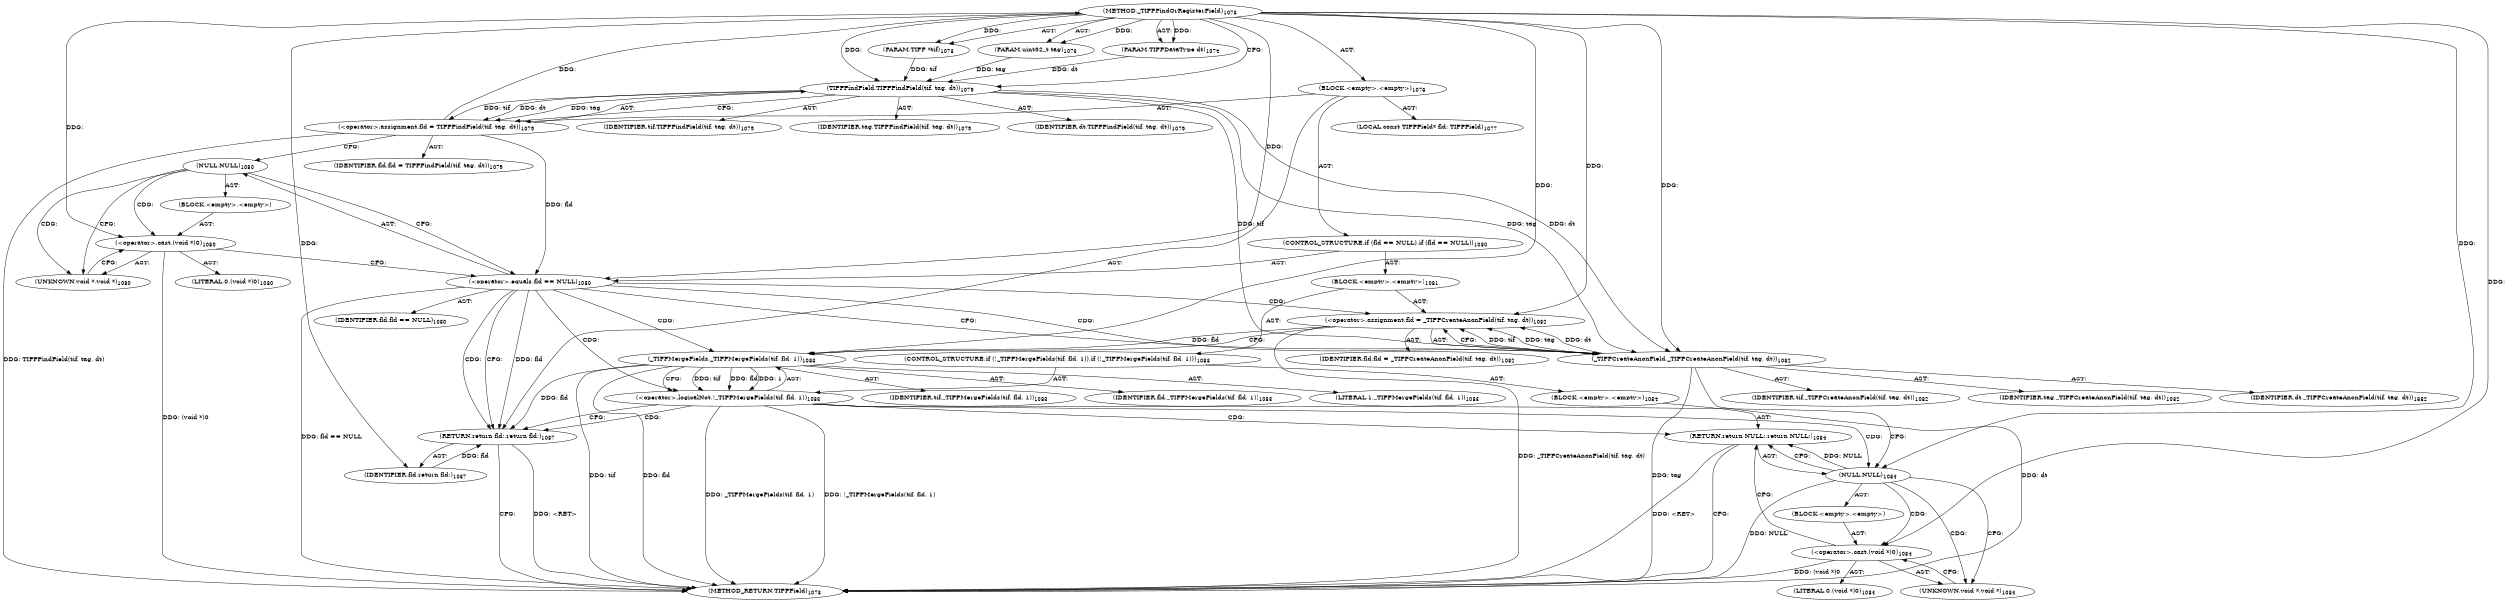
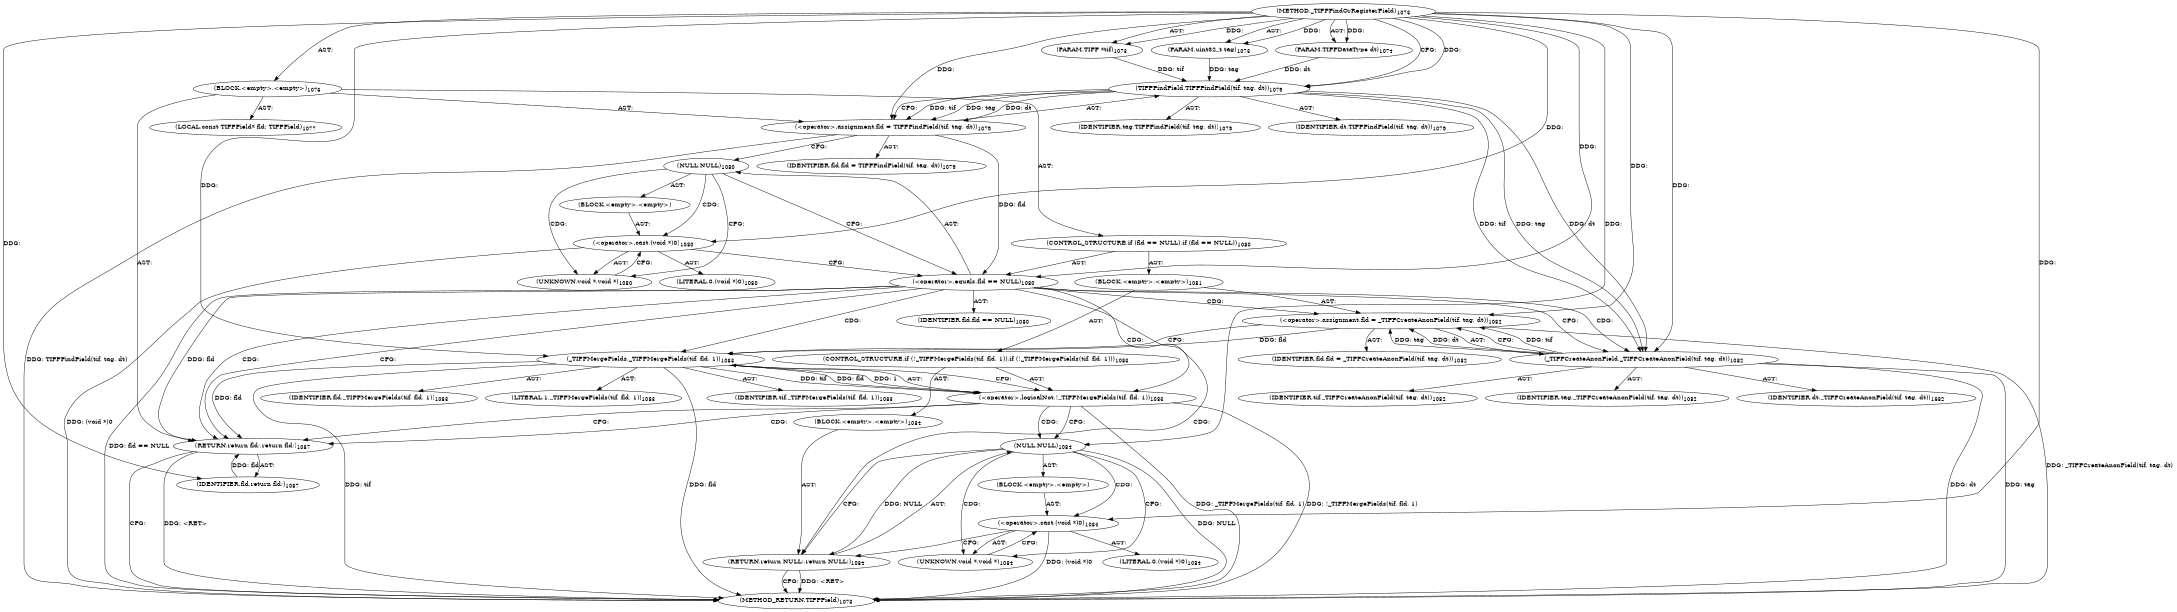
(753, 38) -> (1068, 36)
(679, 128) -> none
(1240, 421) -> (1104, 429)
